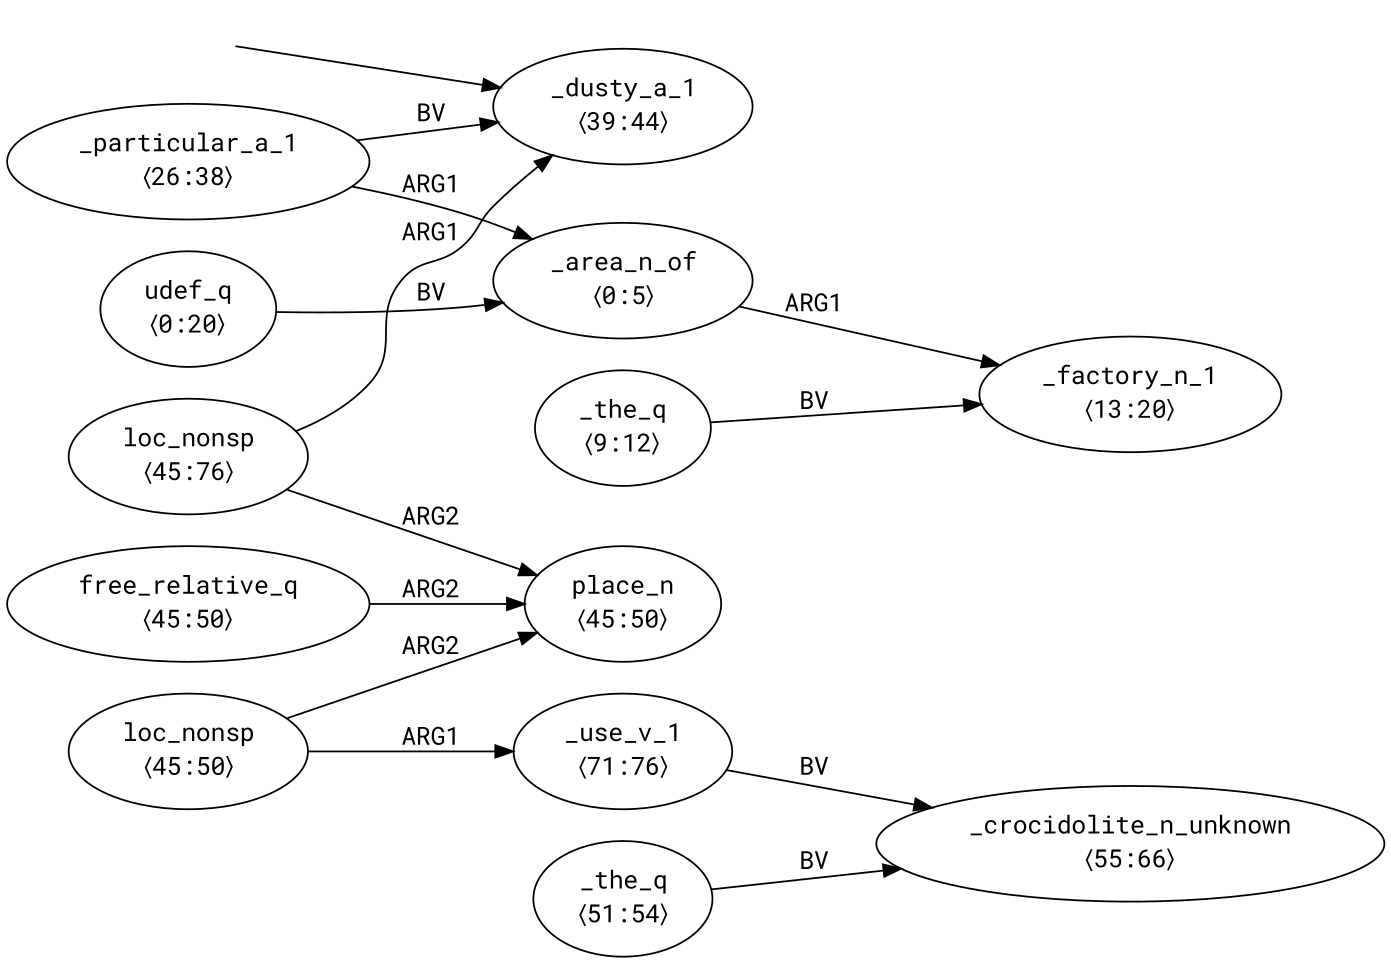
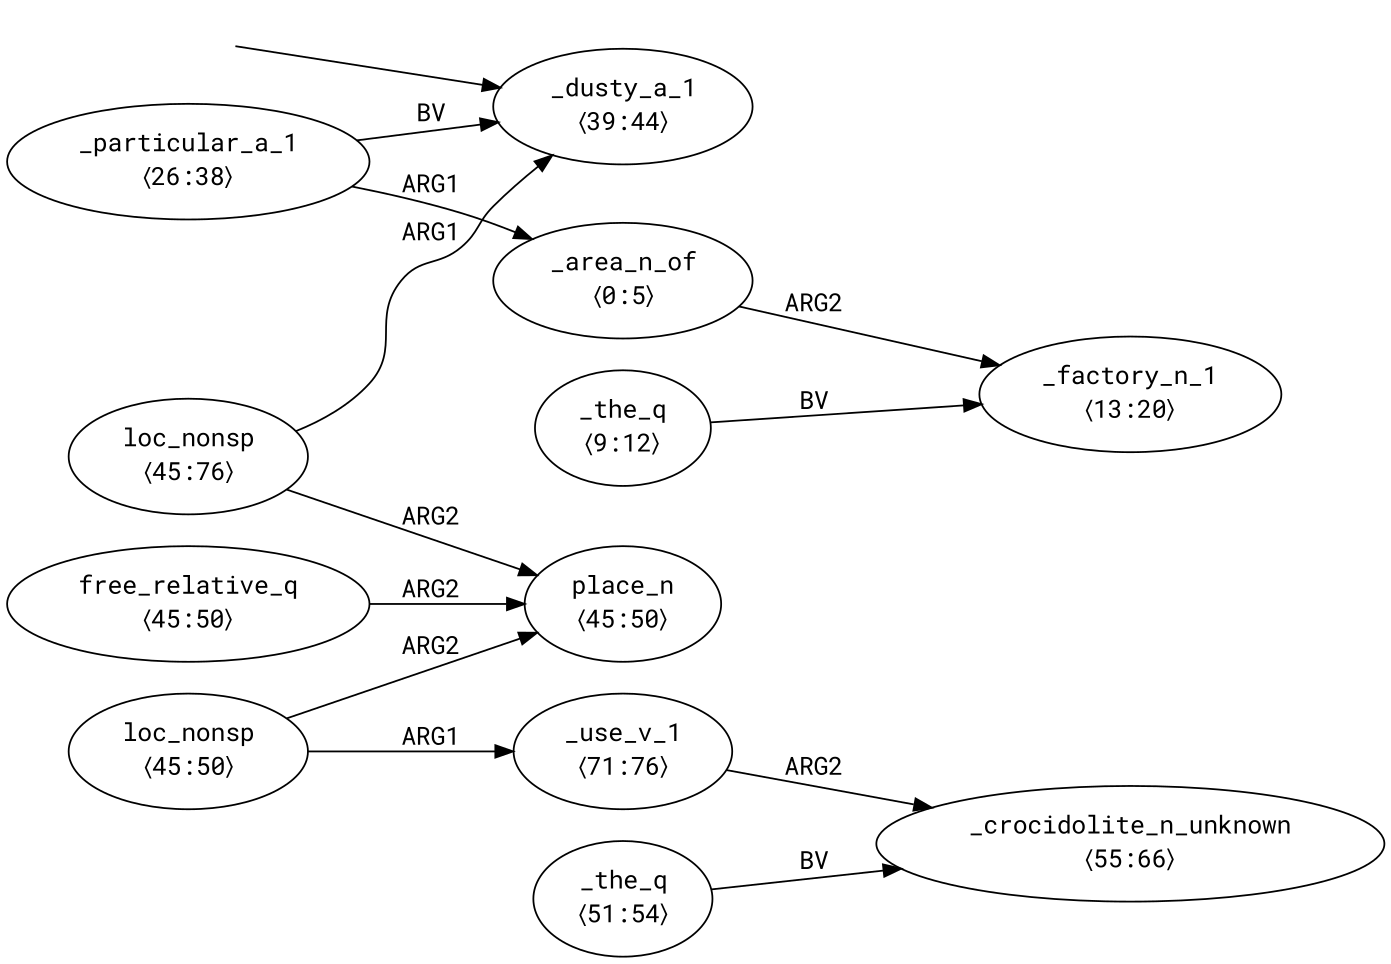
(814, 305) -> (814, 305)
(188, 309) -> none
(814, 768) -> (814, 768)
